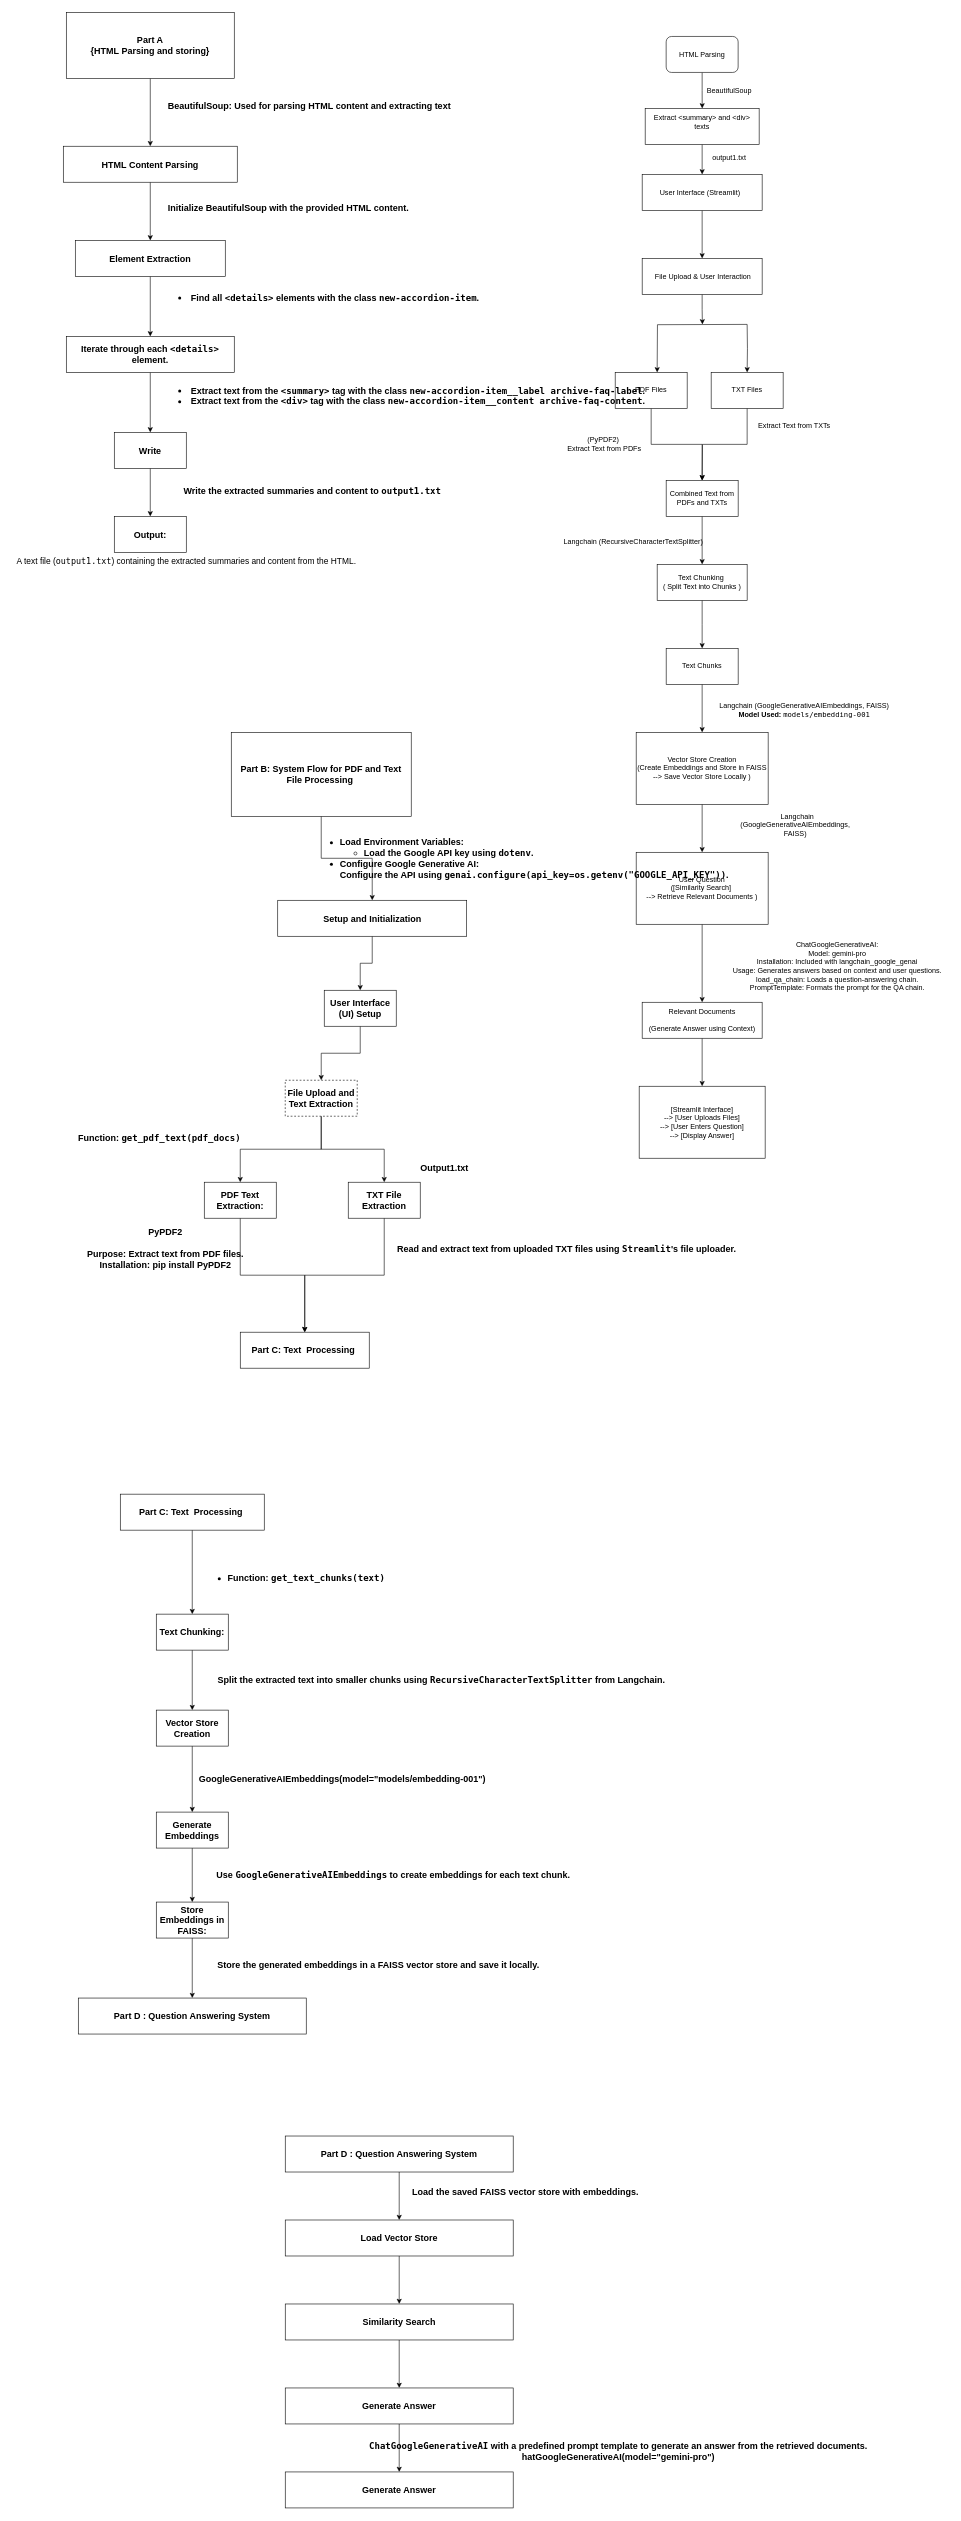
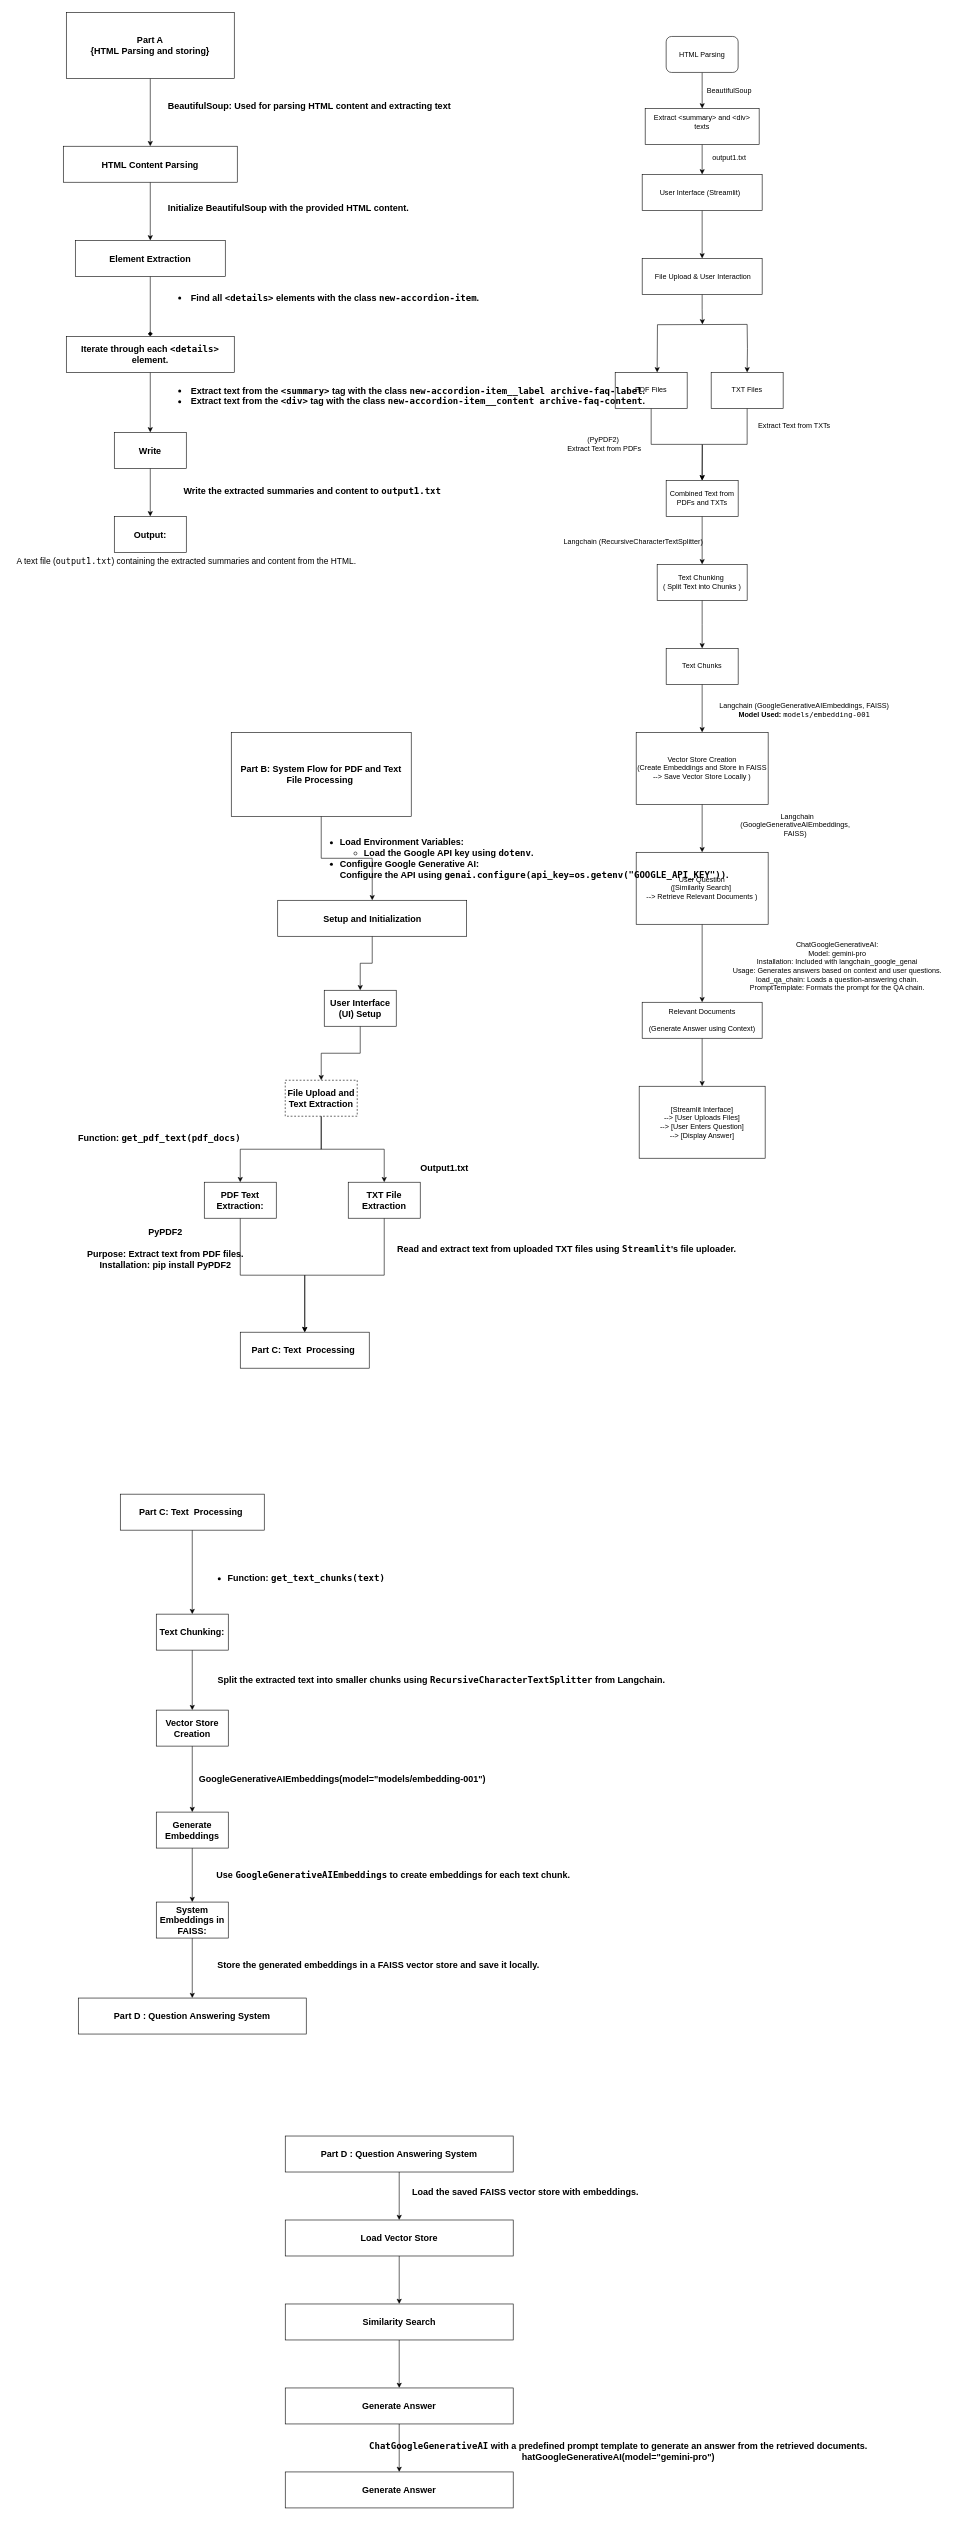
(150, 330) -> (150, 330)
(192, 1920) -> (192, 1920)
